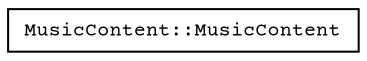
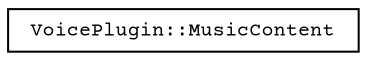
(183, 30) -> (183, 30)
